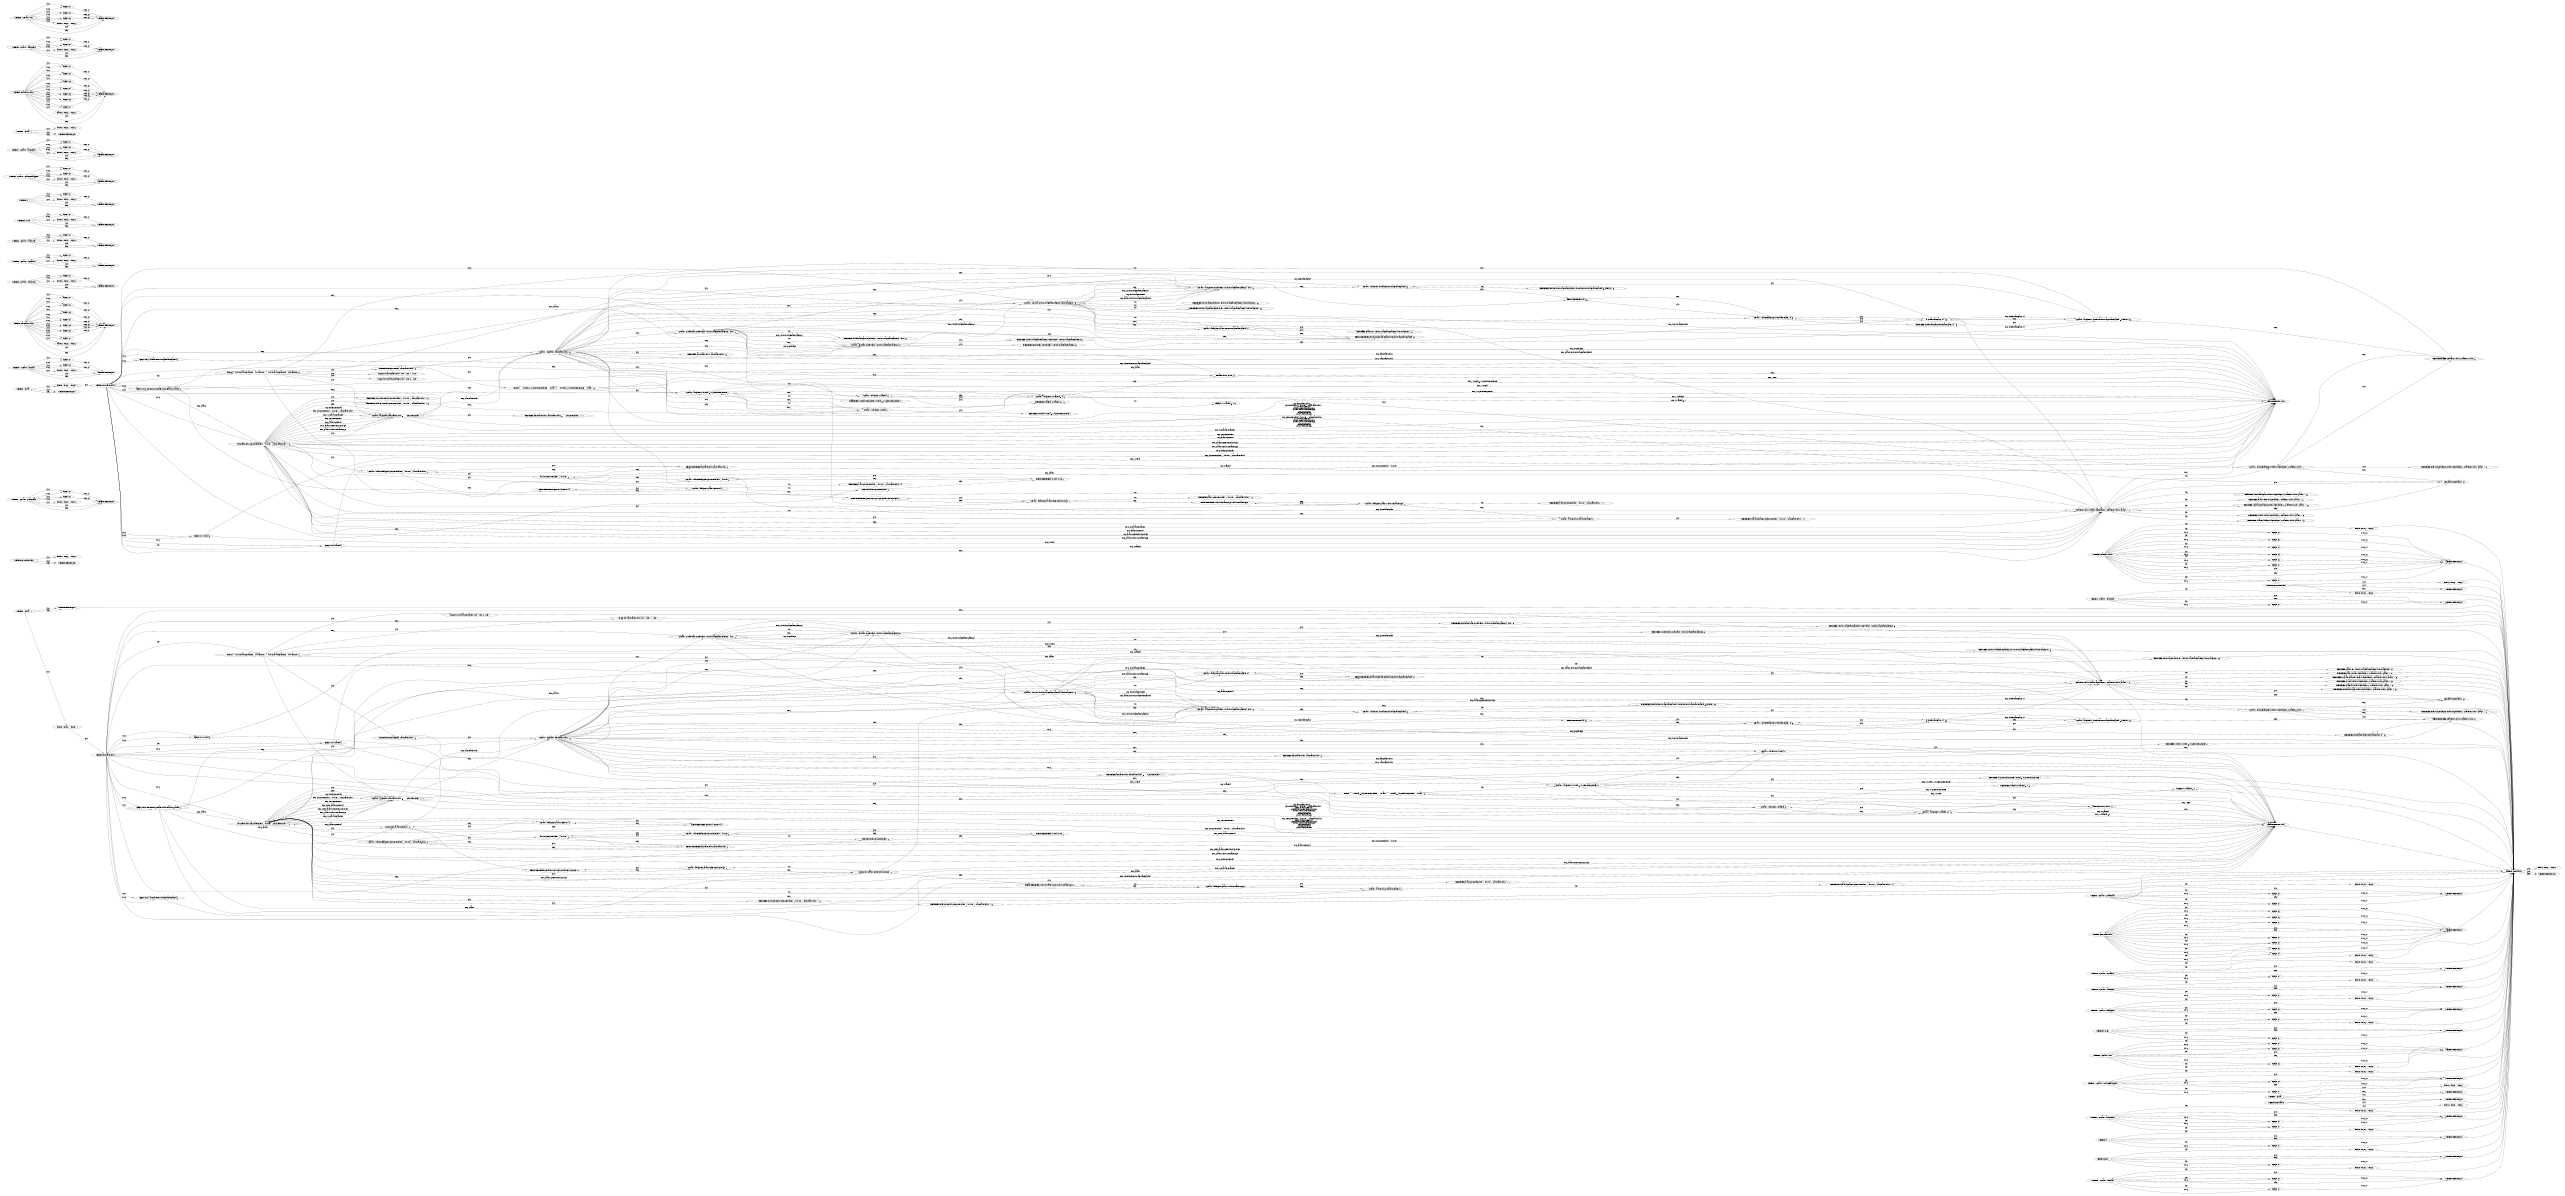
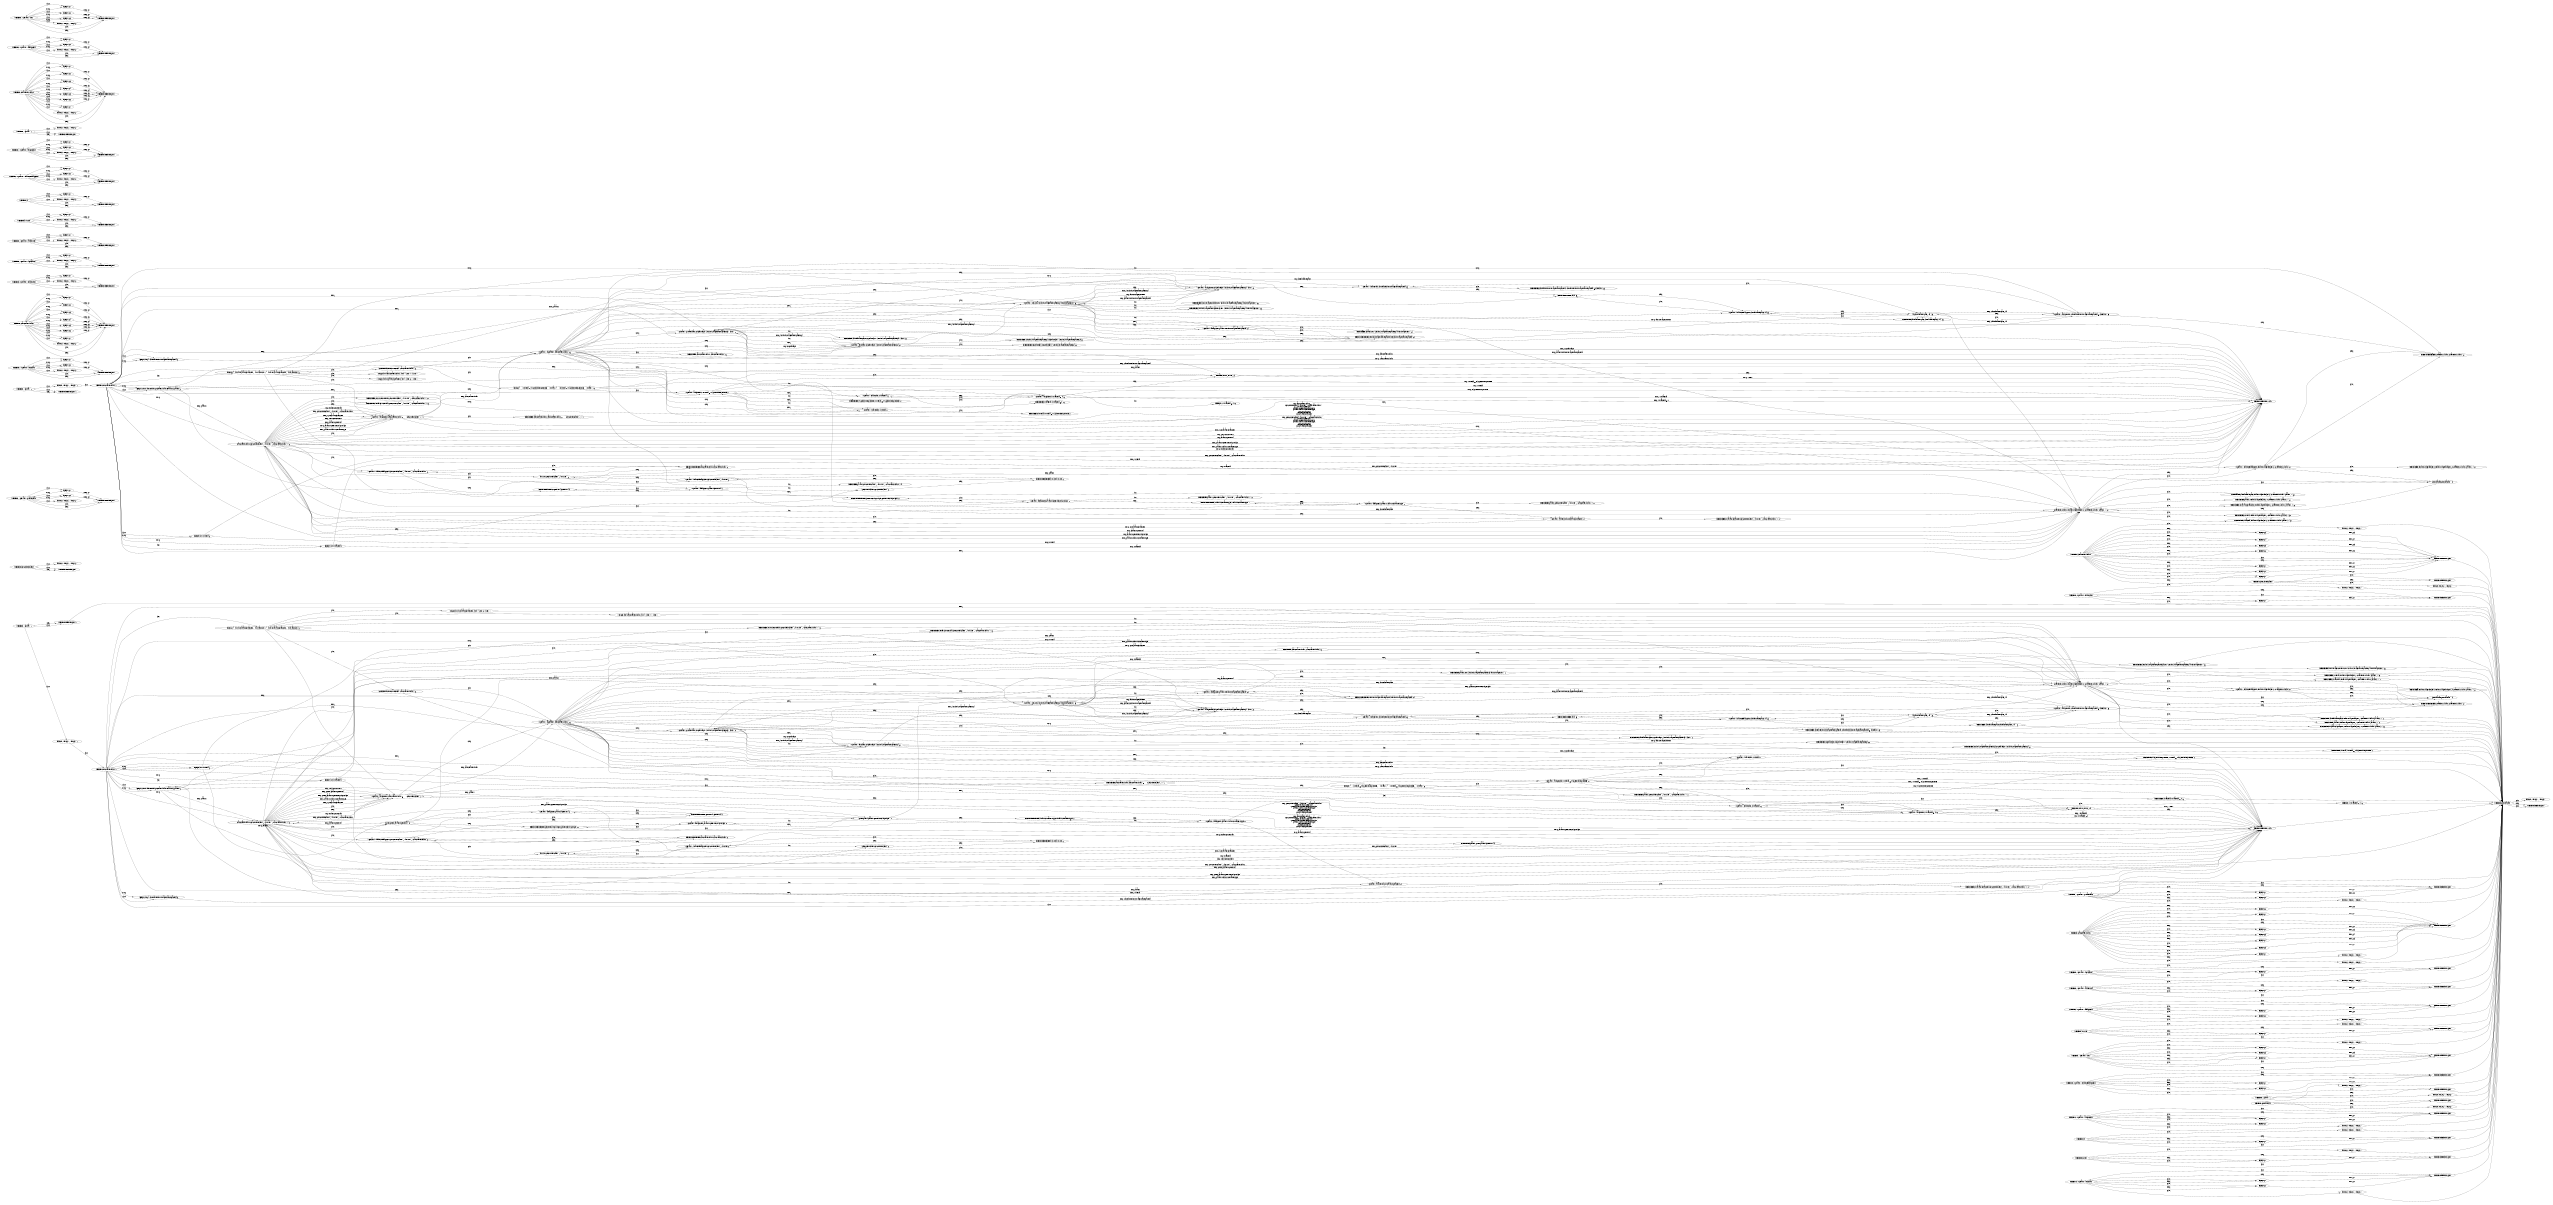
none -> (1478, 844)
